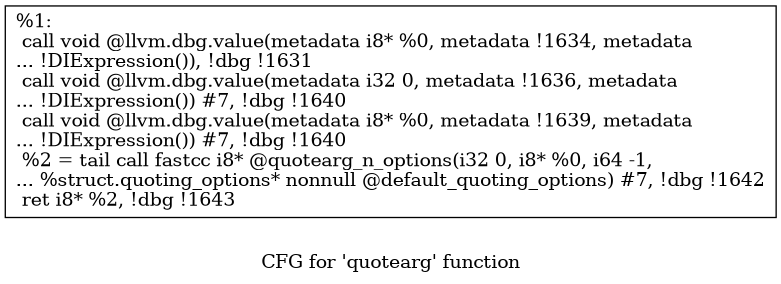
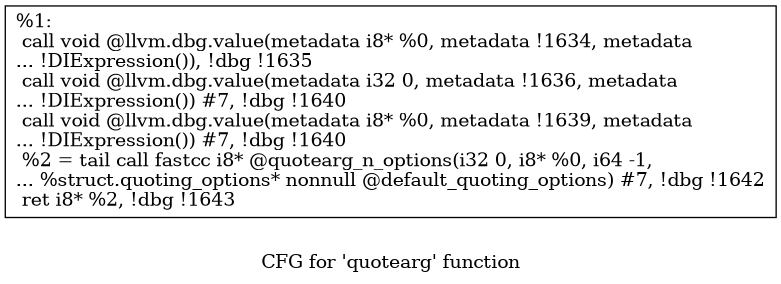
(165, 61) -> (165, 61)
